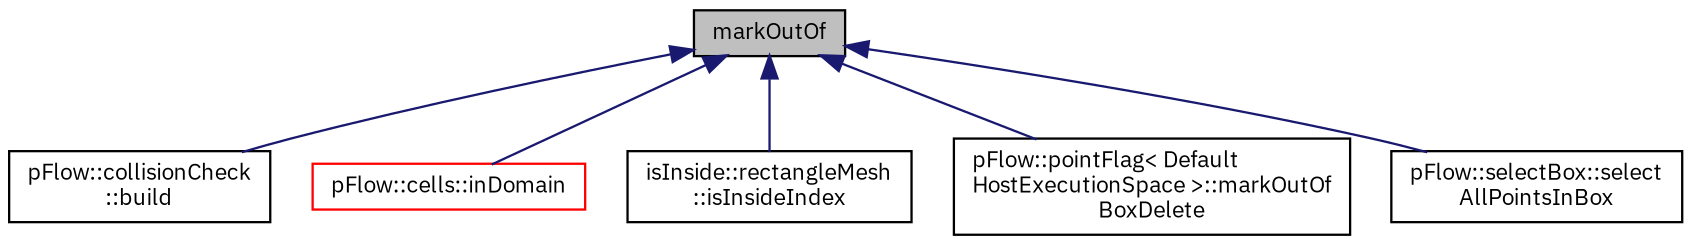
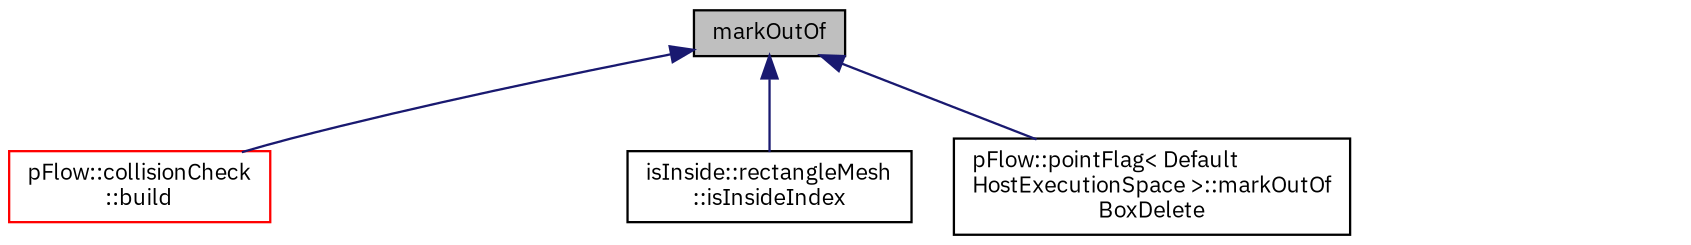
(140, 187) -> (140, 187)
(449, 187) -> none
(1537, 187) -> none
